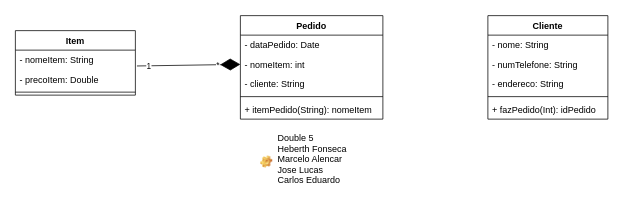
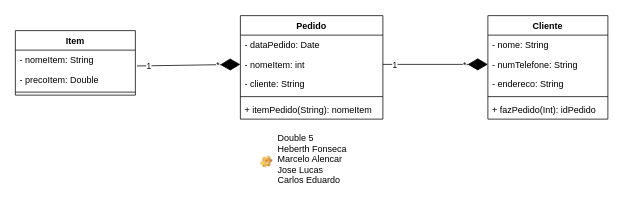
none -> (426, 64)
